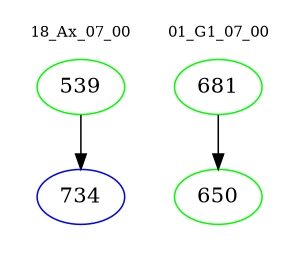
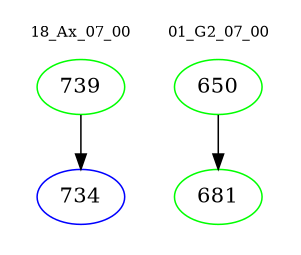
(219, 33) -> (219, 33)
(81, 87) -> (81, 87)
(218, 134) -> (218, 134)
